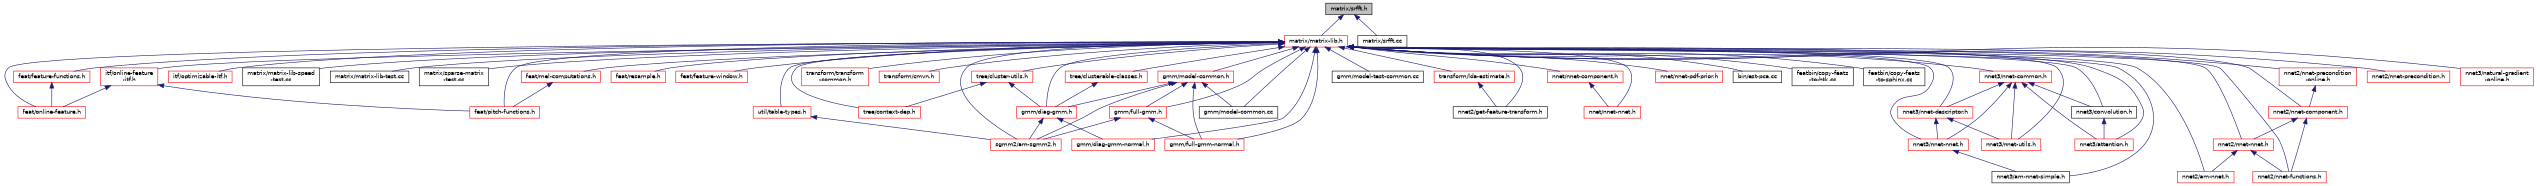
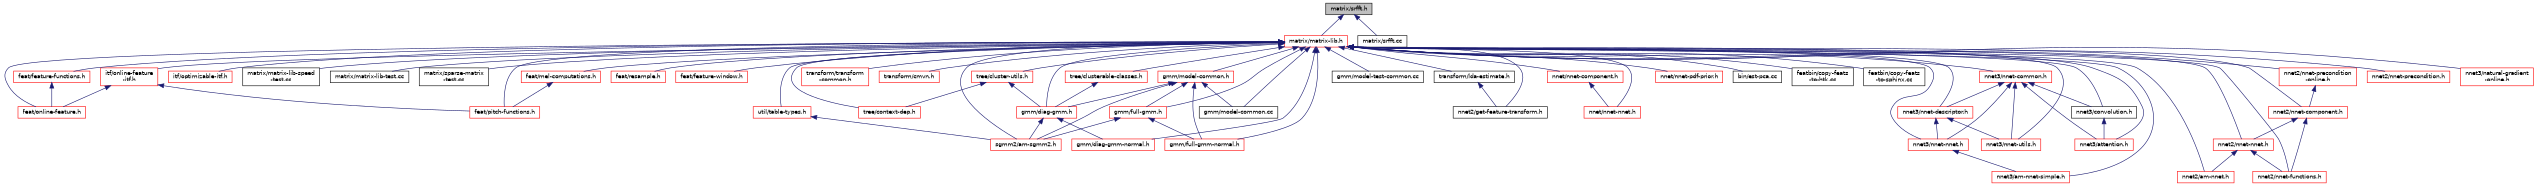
(1474, 77) -> (1474, 77)
(2031, 177) -> (2031, 177)
